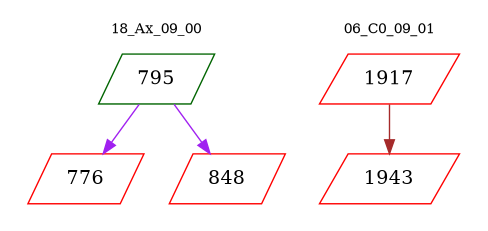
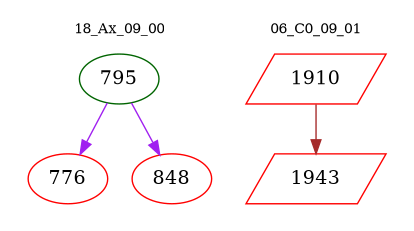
(157, 79) -> (119, 79)
(389, 79) -> (316, 79)
(86, 179) -> (68, 179)
(227, 179) -> (172, 179)
